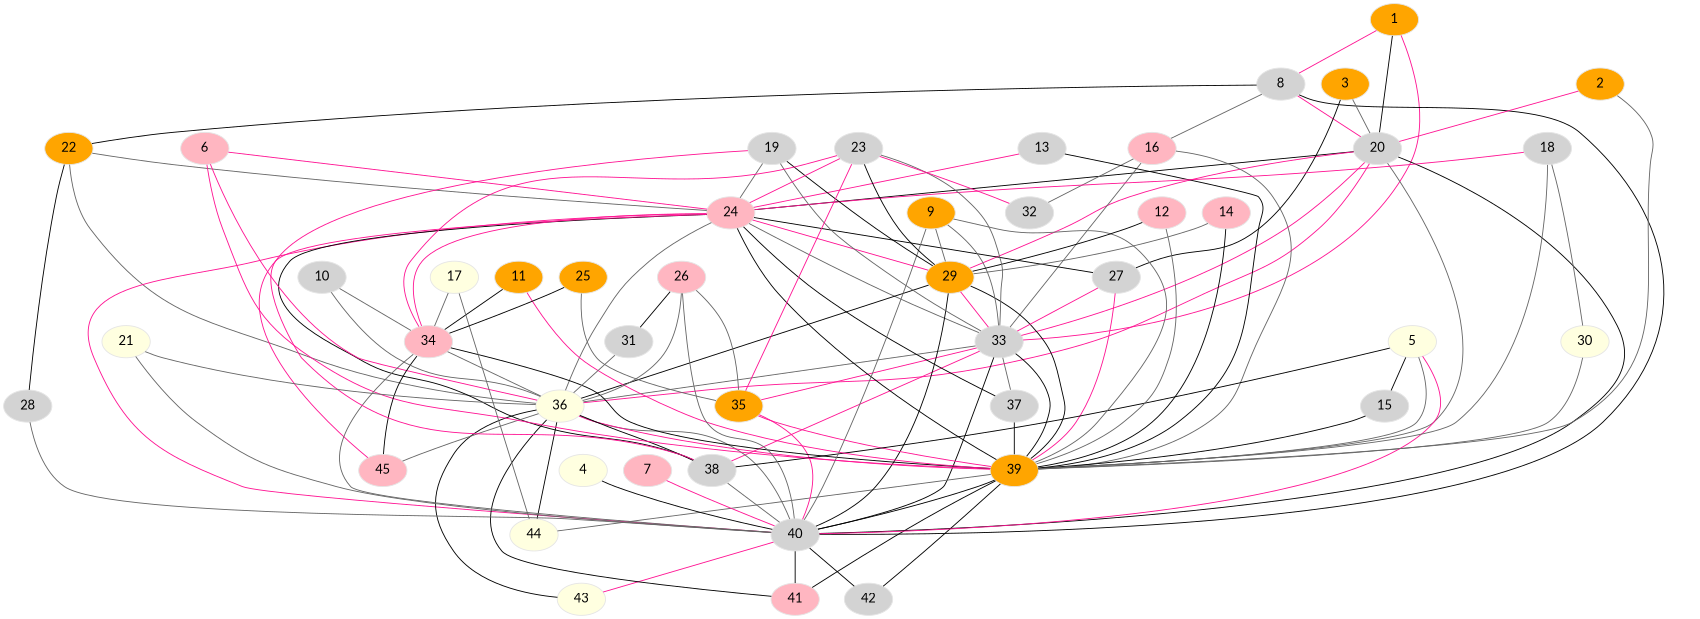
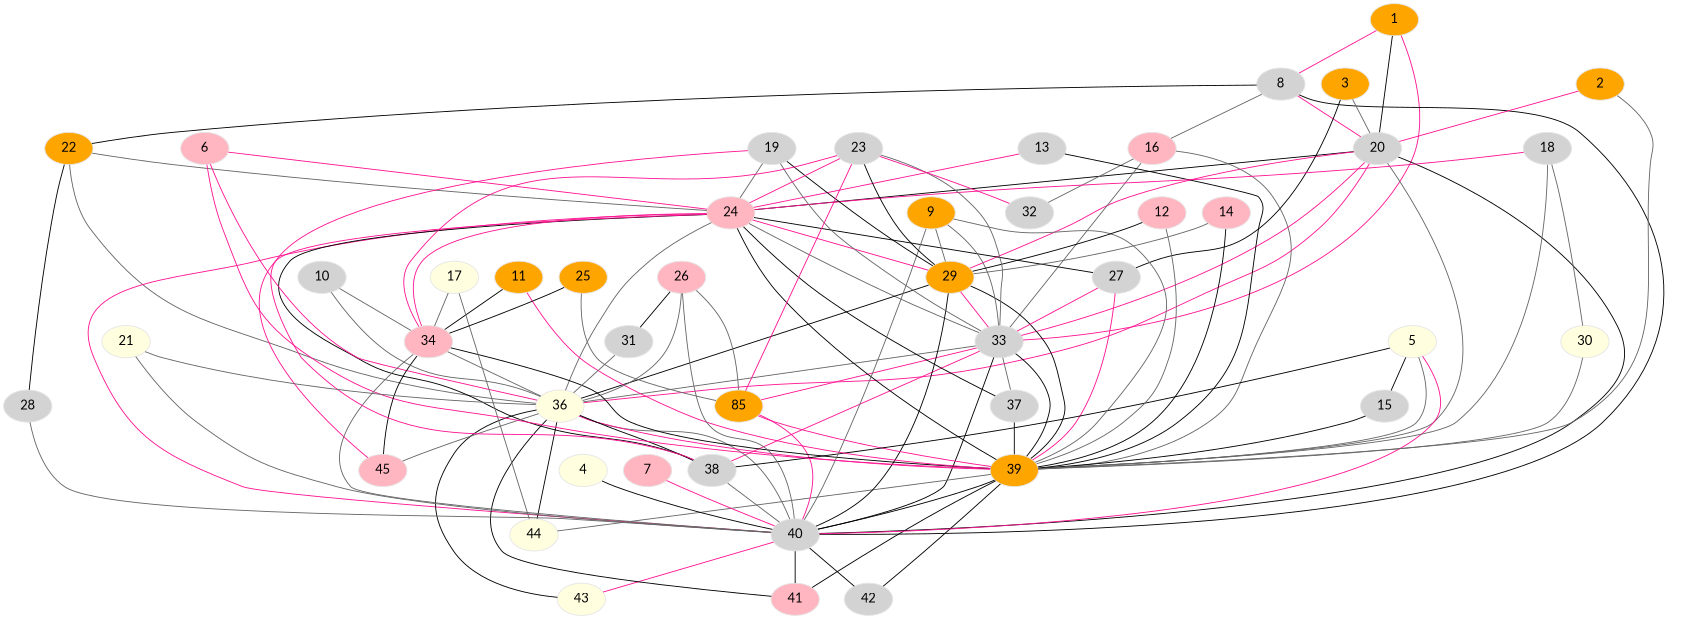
(739, 406) -> (739, 406)
